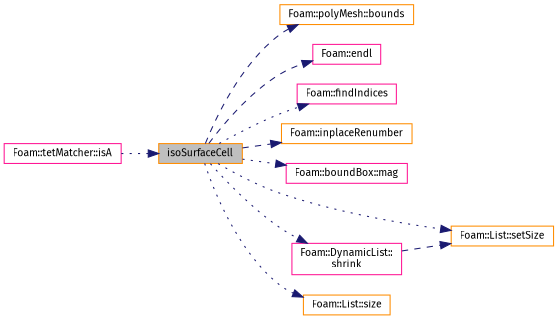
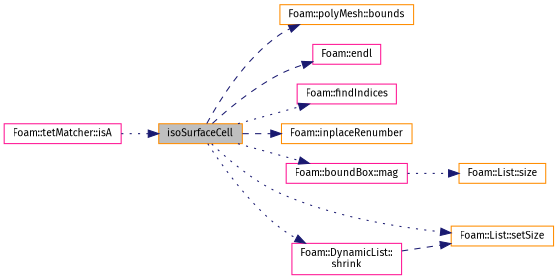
(238, 236) -> (428, 173)
